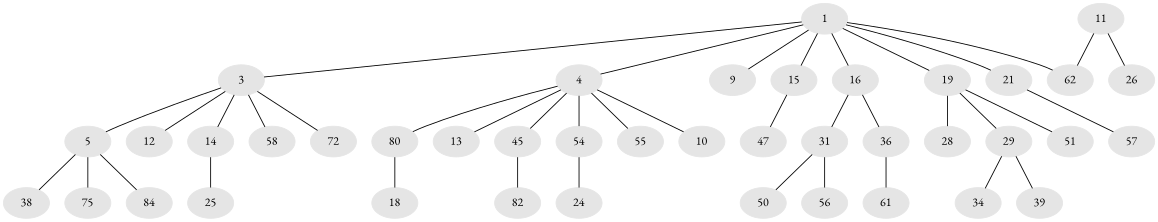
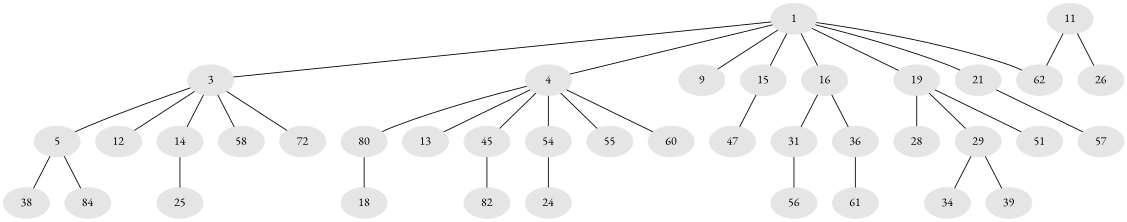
(702, 142) -> (671, 142)
(88, 203) -> none
(763, 203) -> none
